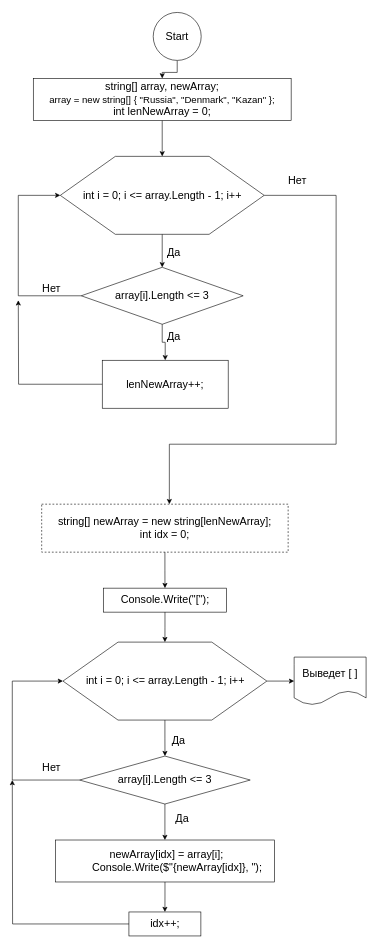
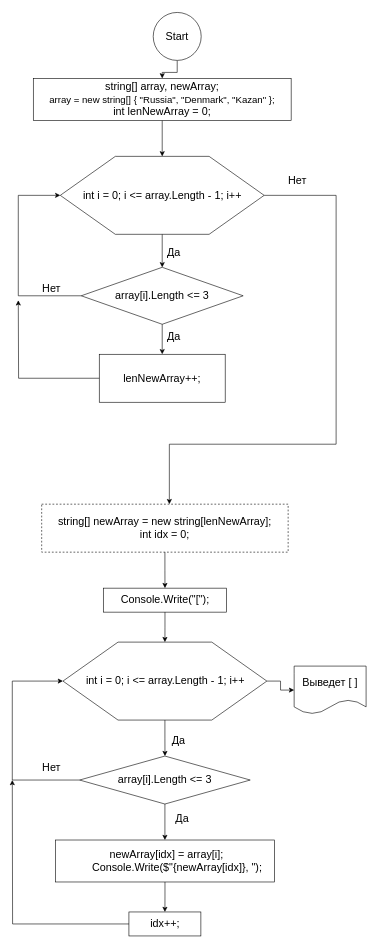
(165, 384) -> (162, 378)
(330, 681) -> (330, 690)
